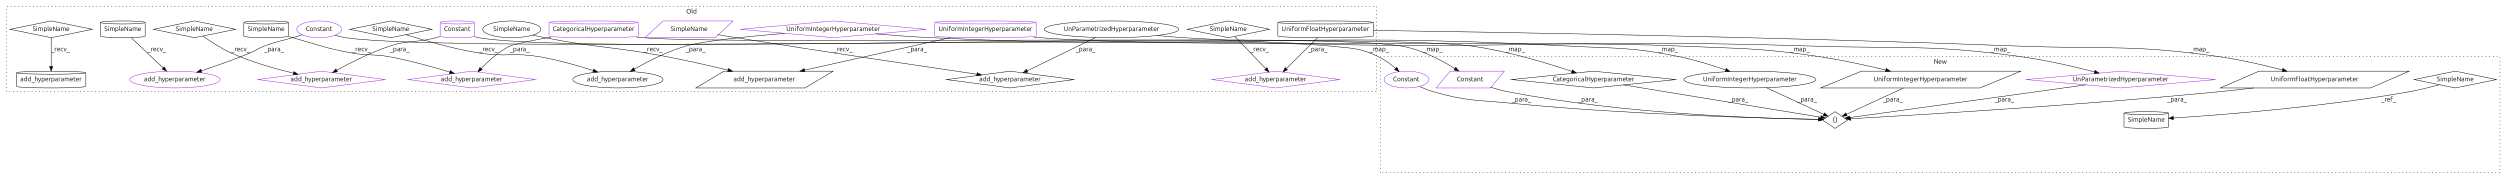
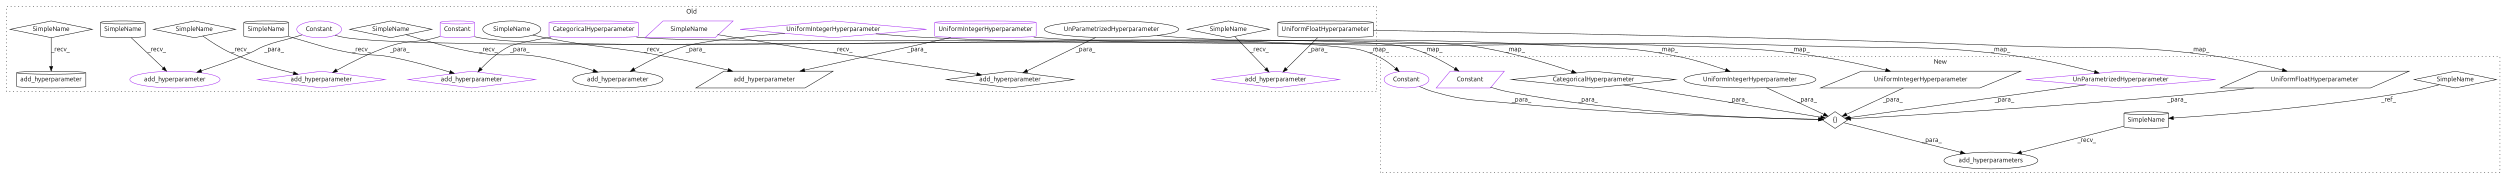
none -> (1991, 161)
